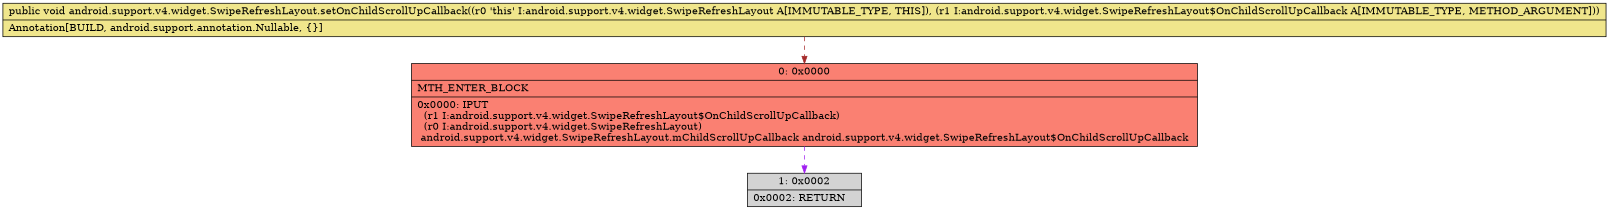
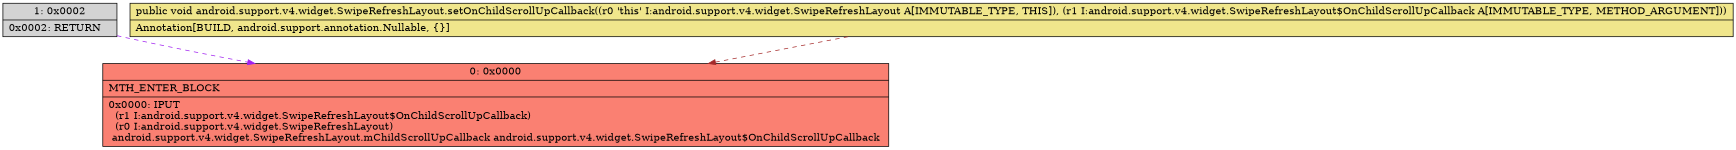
(804, 156) -> (182, 49)
